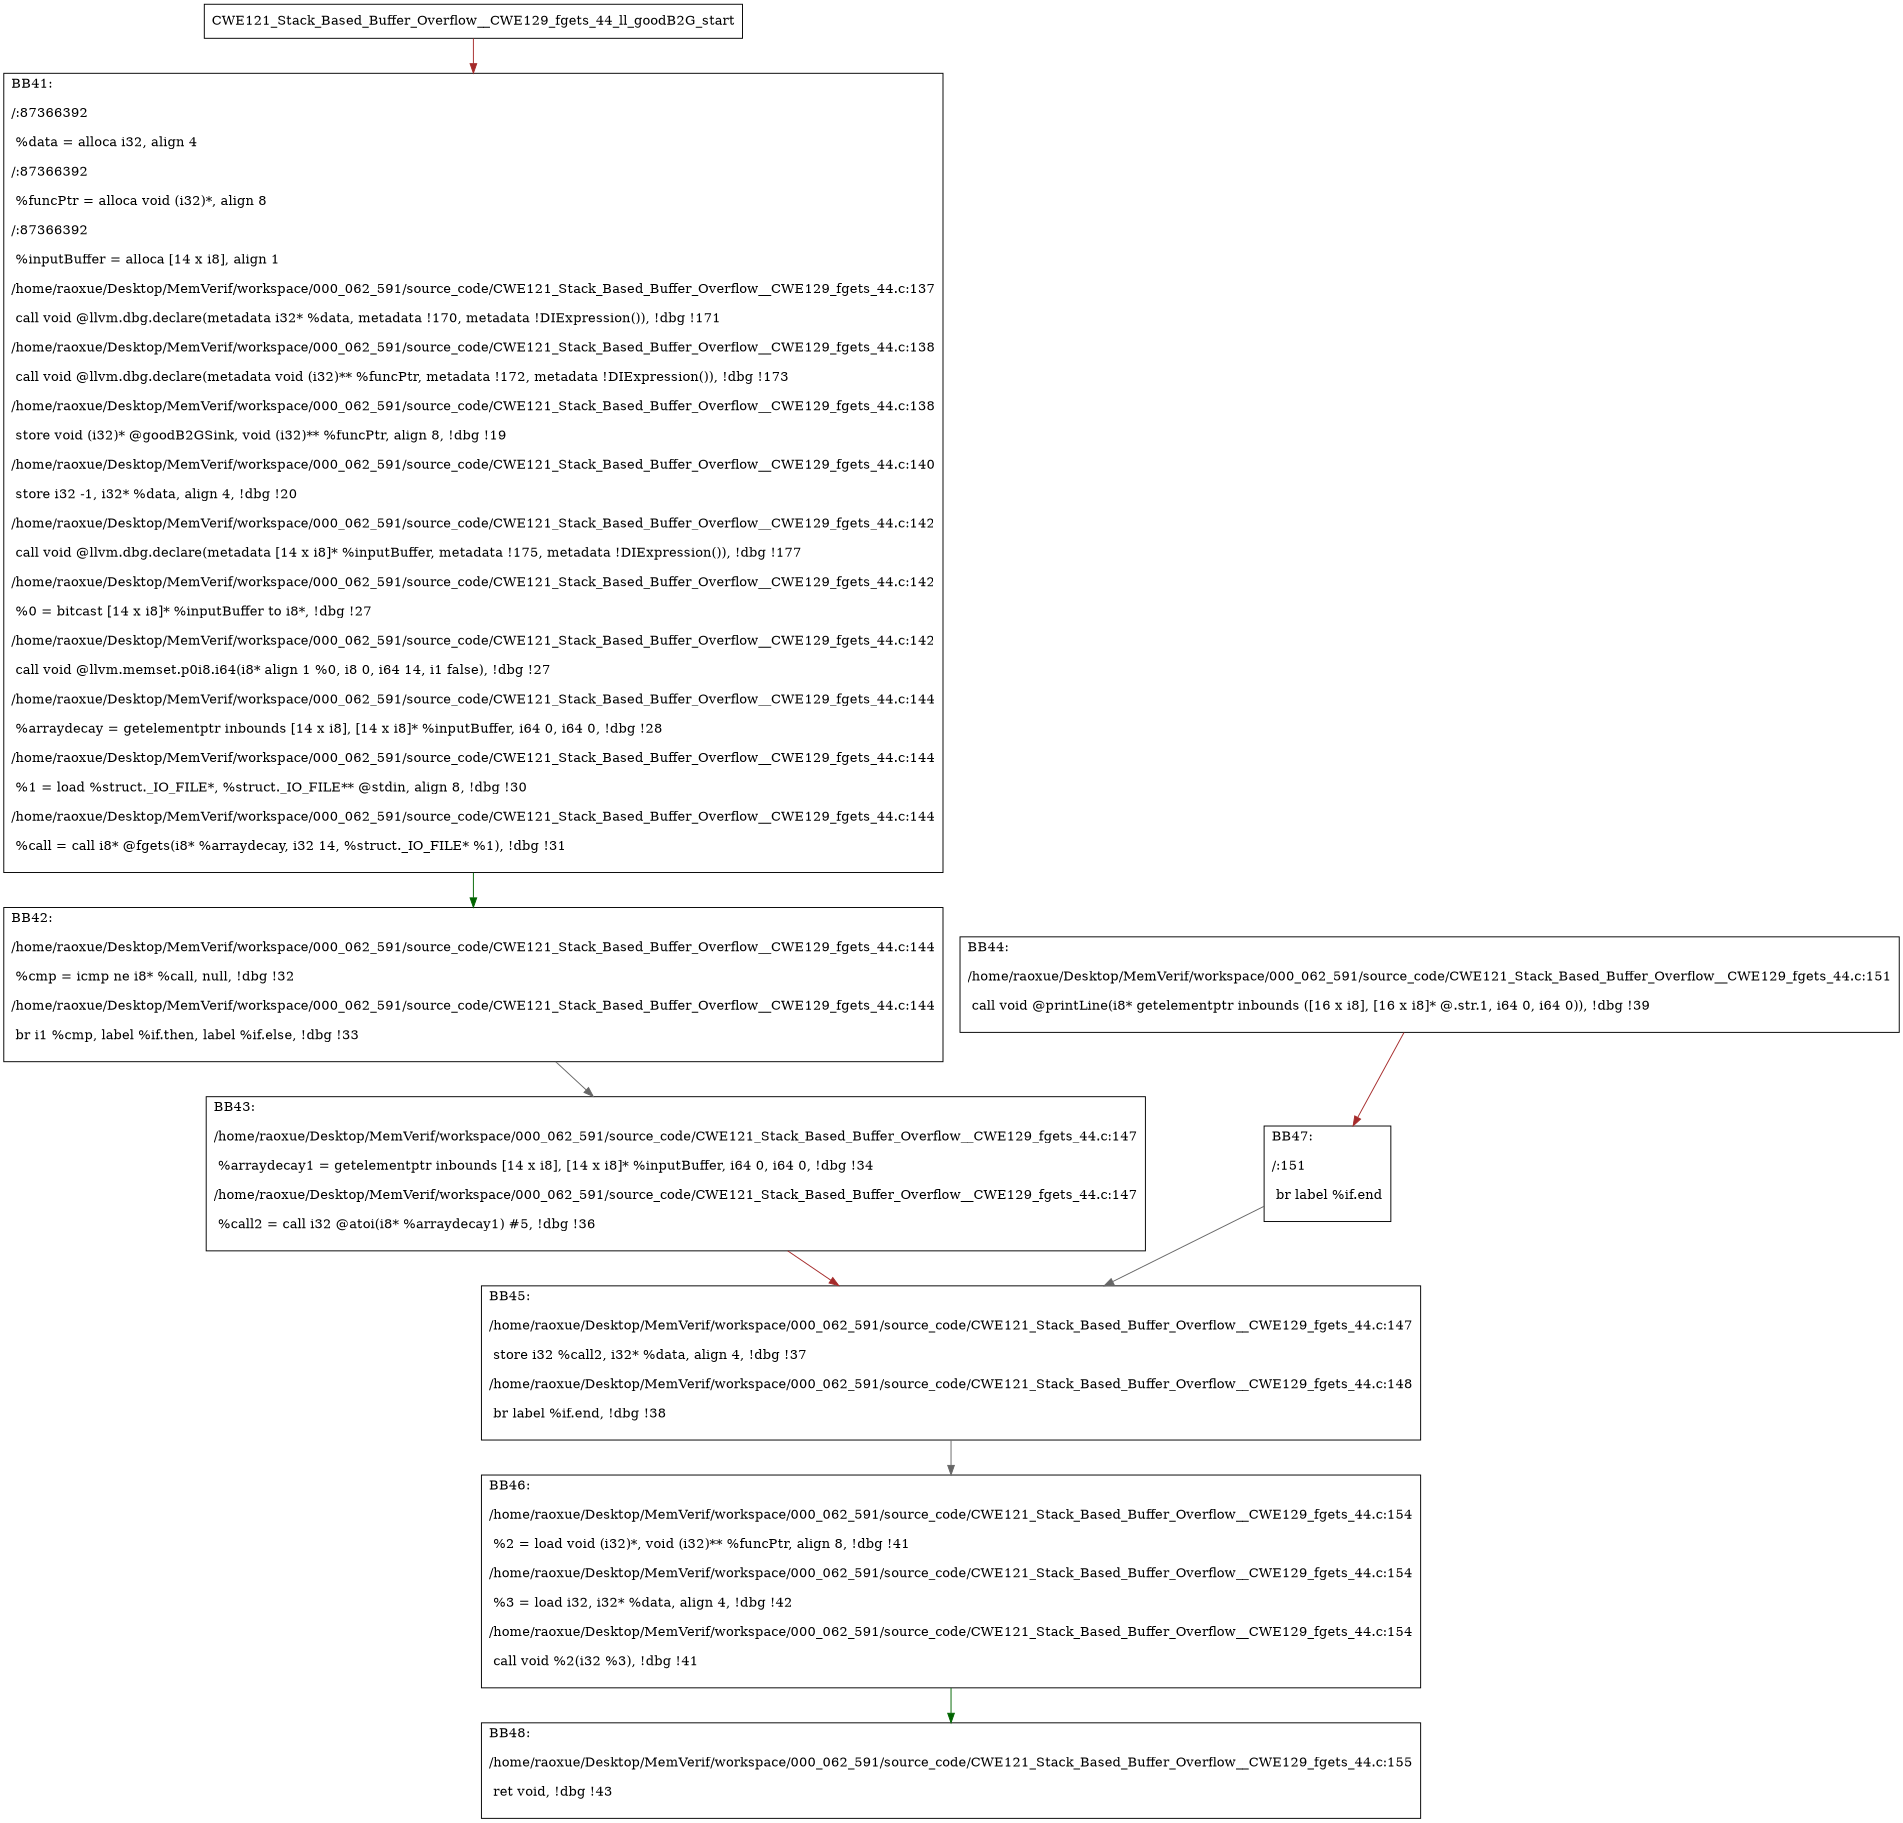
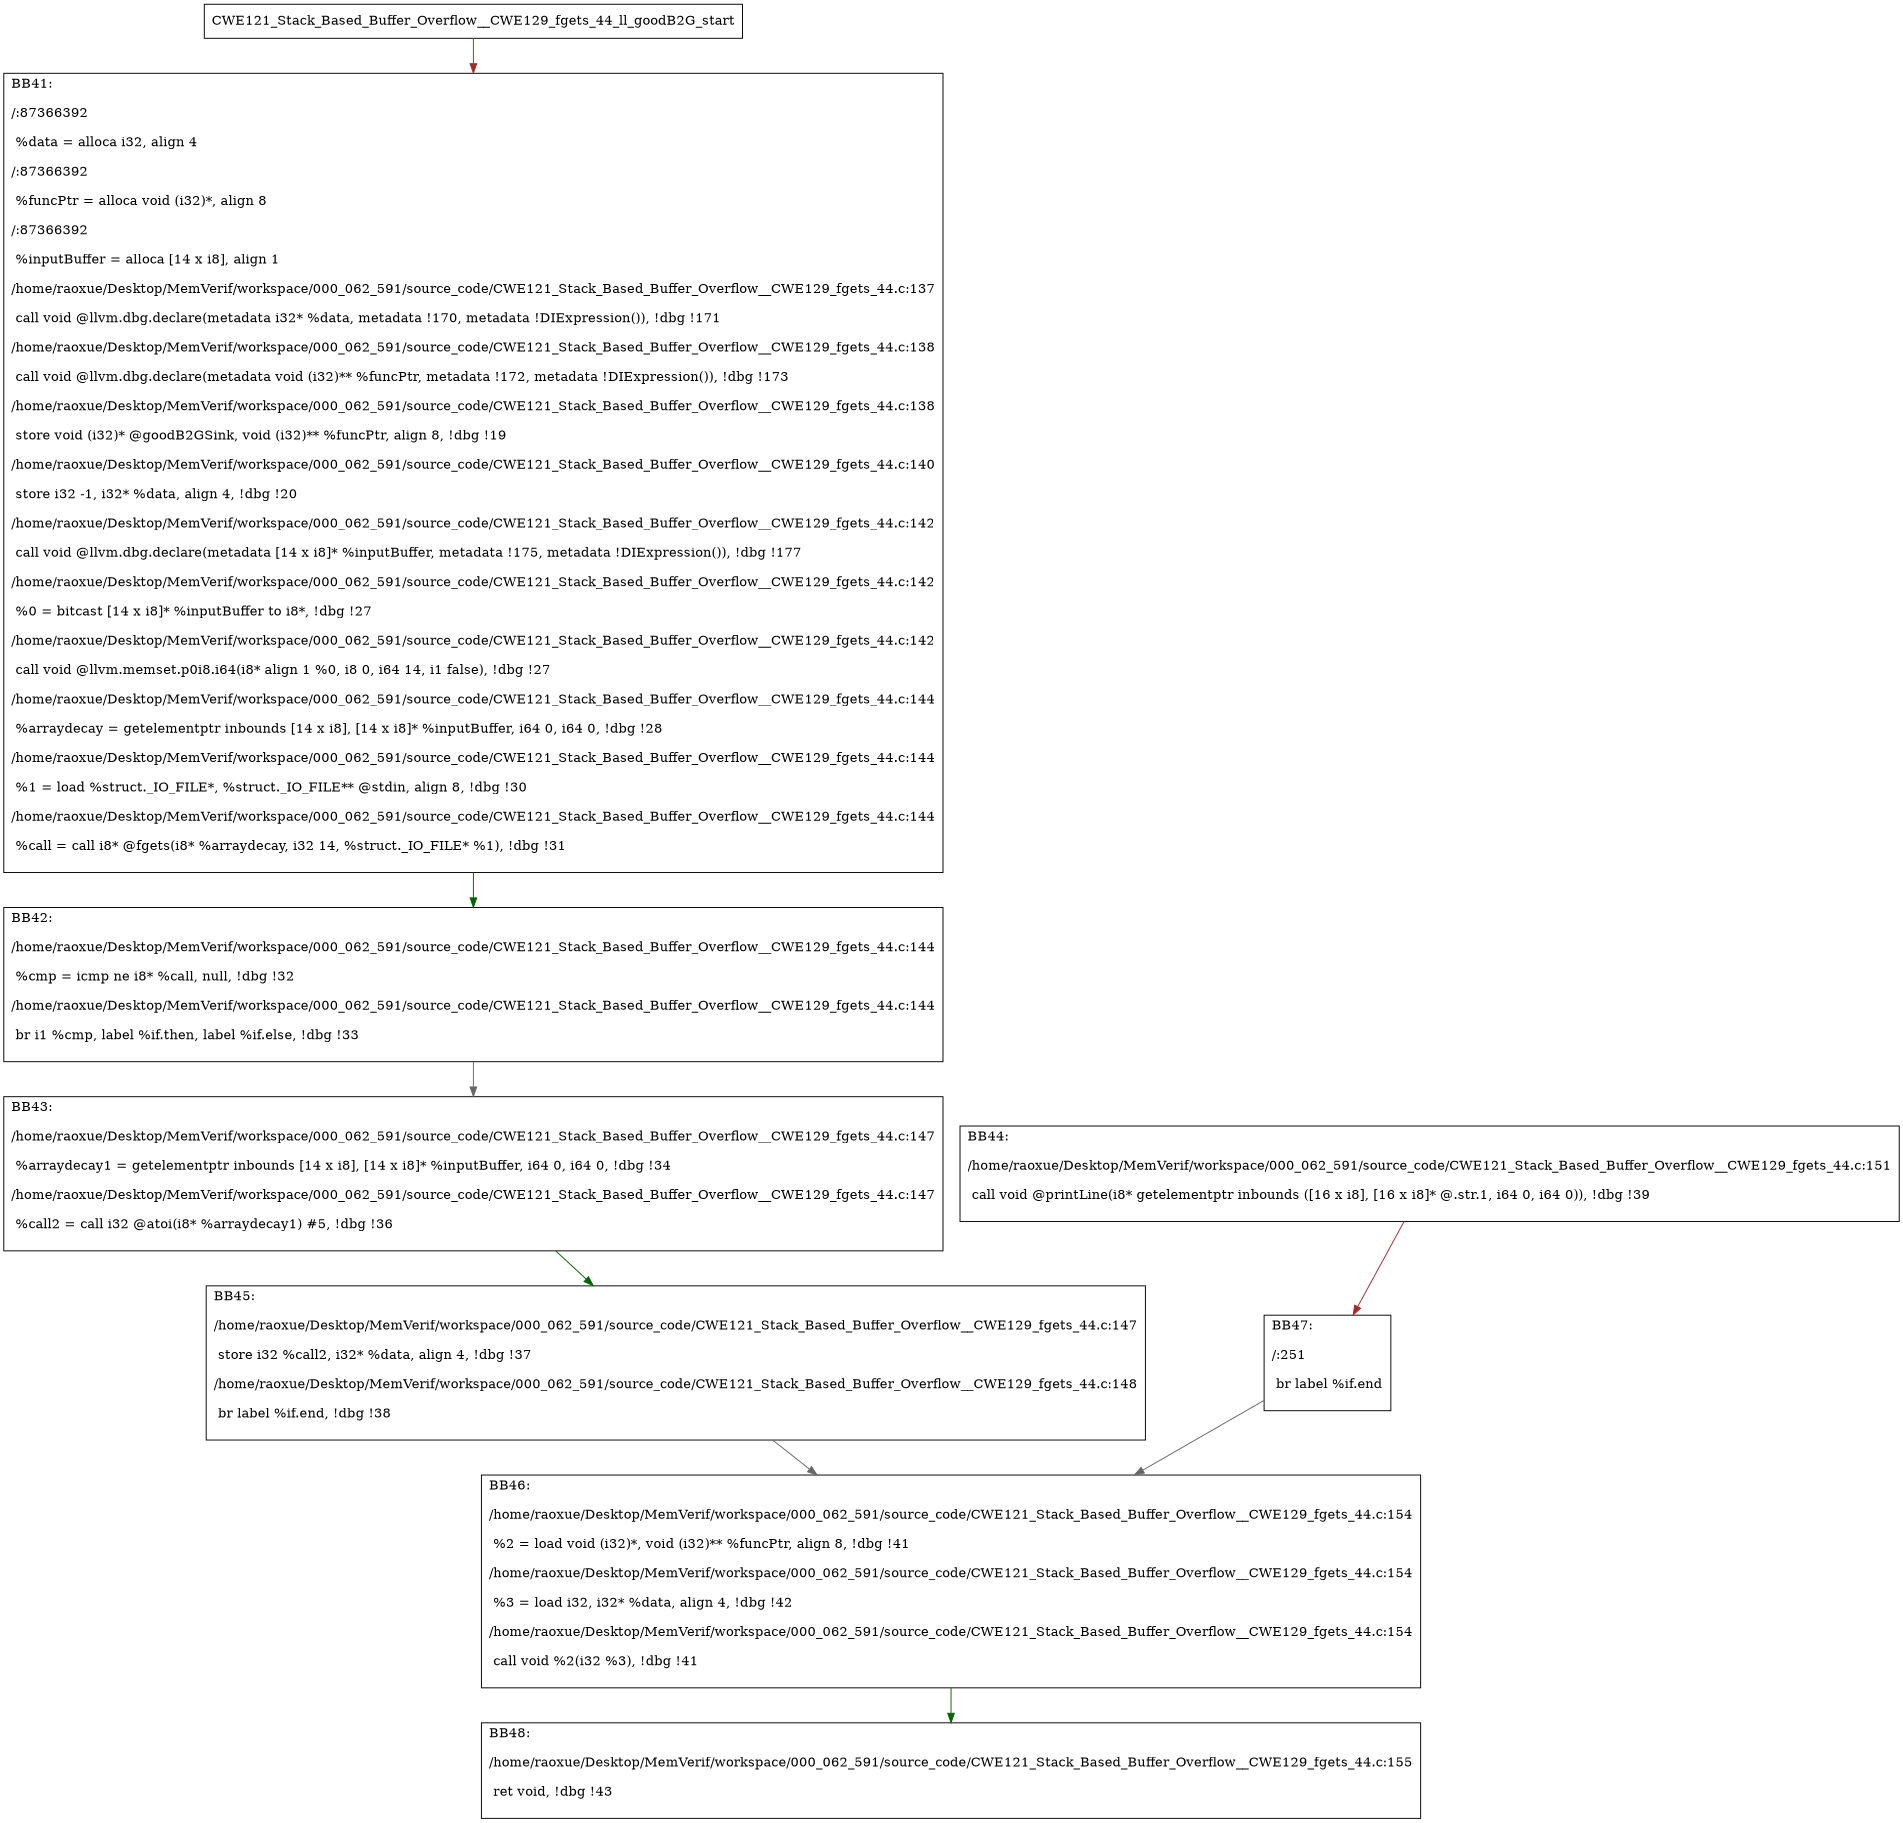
(1289, 1166) -> (1289, 1355)
(1188, 1244) -> (1204, 1435)
(809, 1266) -> (571, 1265)
